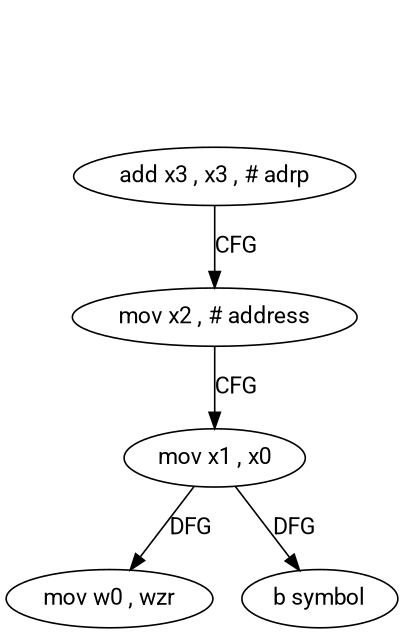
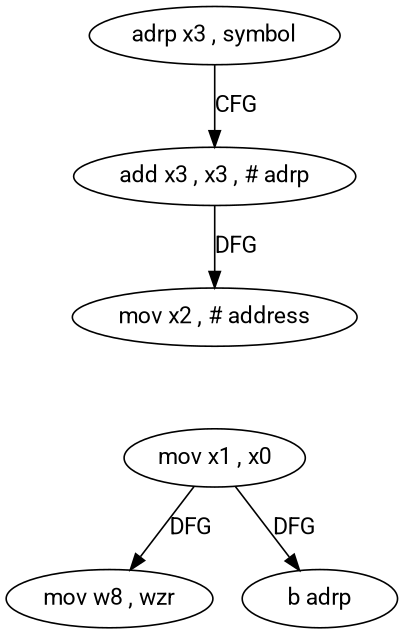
none -> (215, 36)
(237, 247) -> (237, 247)
(215, 379) -> none
(110, 599) -> (110, 599)
(320, 599) -> (320, 599)
